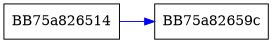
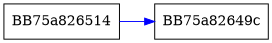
(212, 22) -> (212, 22)
